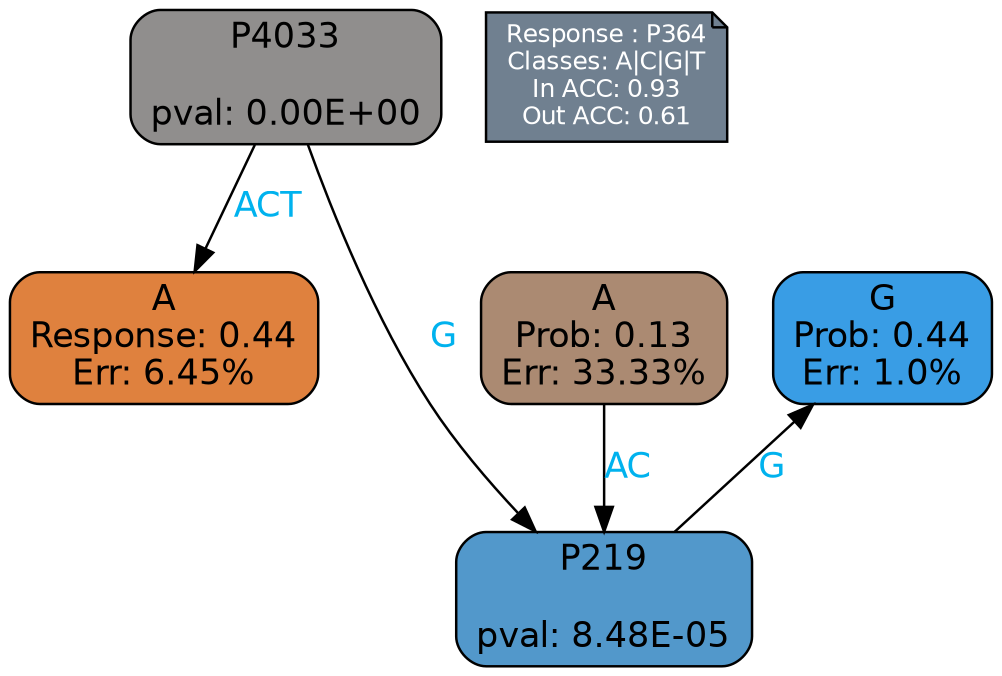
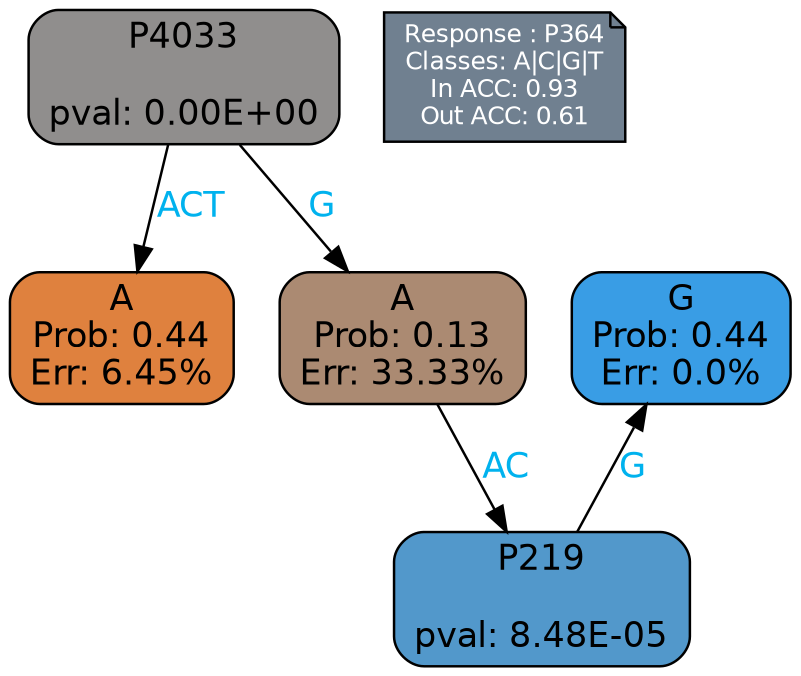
(164, 338) -> (122, 338)
(883, 338) -> (681, 338)
(393, 341) -> (285, 198)
